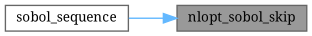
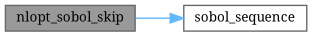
(146, 18) -> (153, 18)
